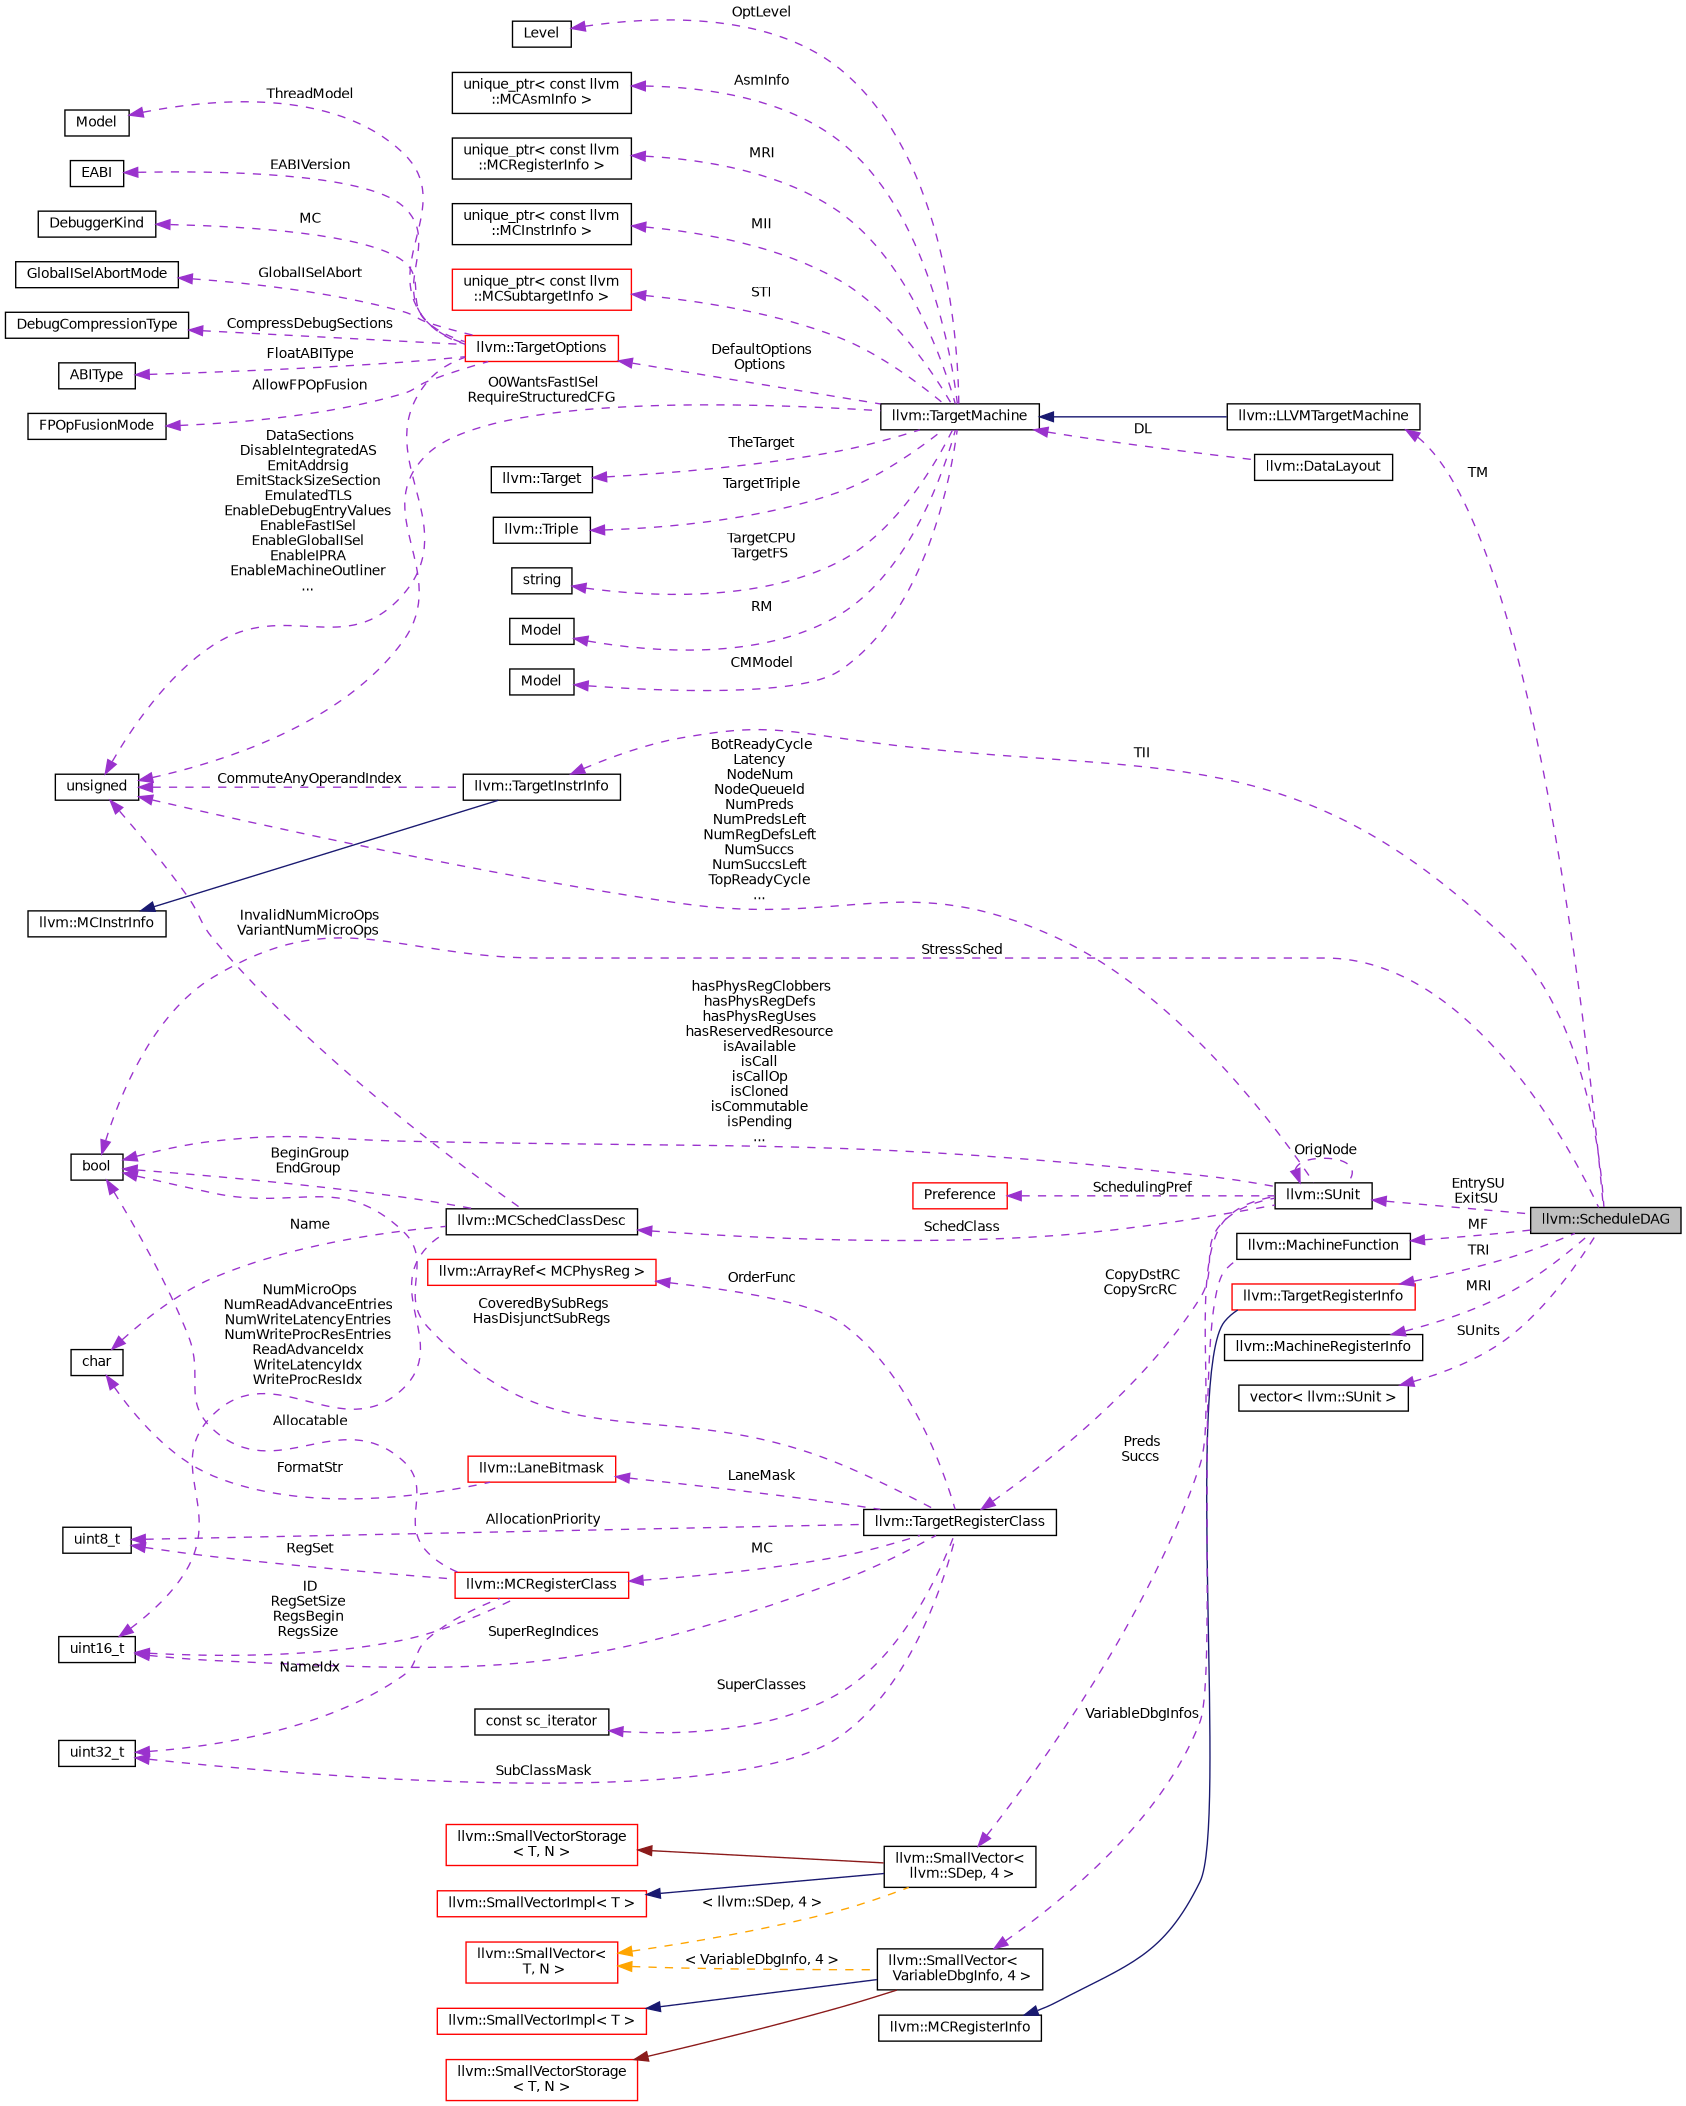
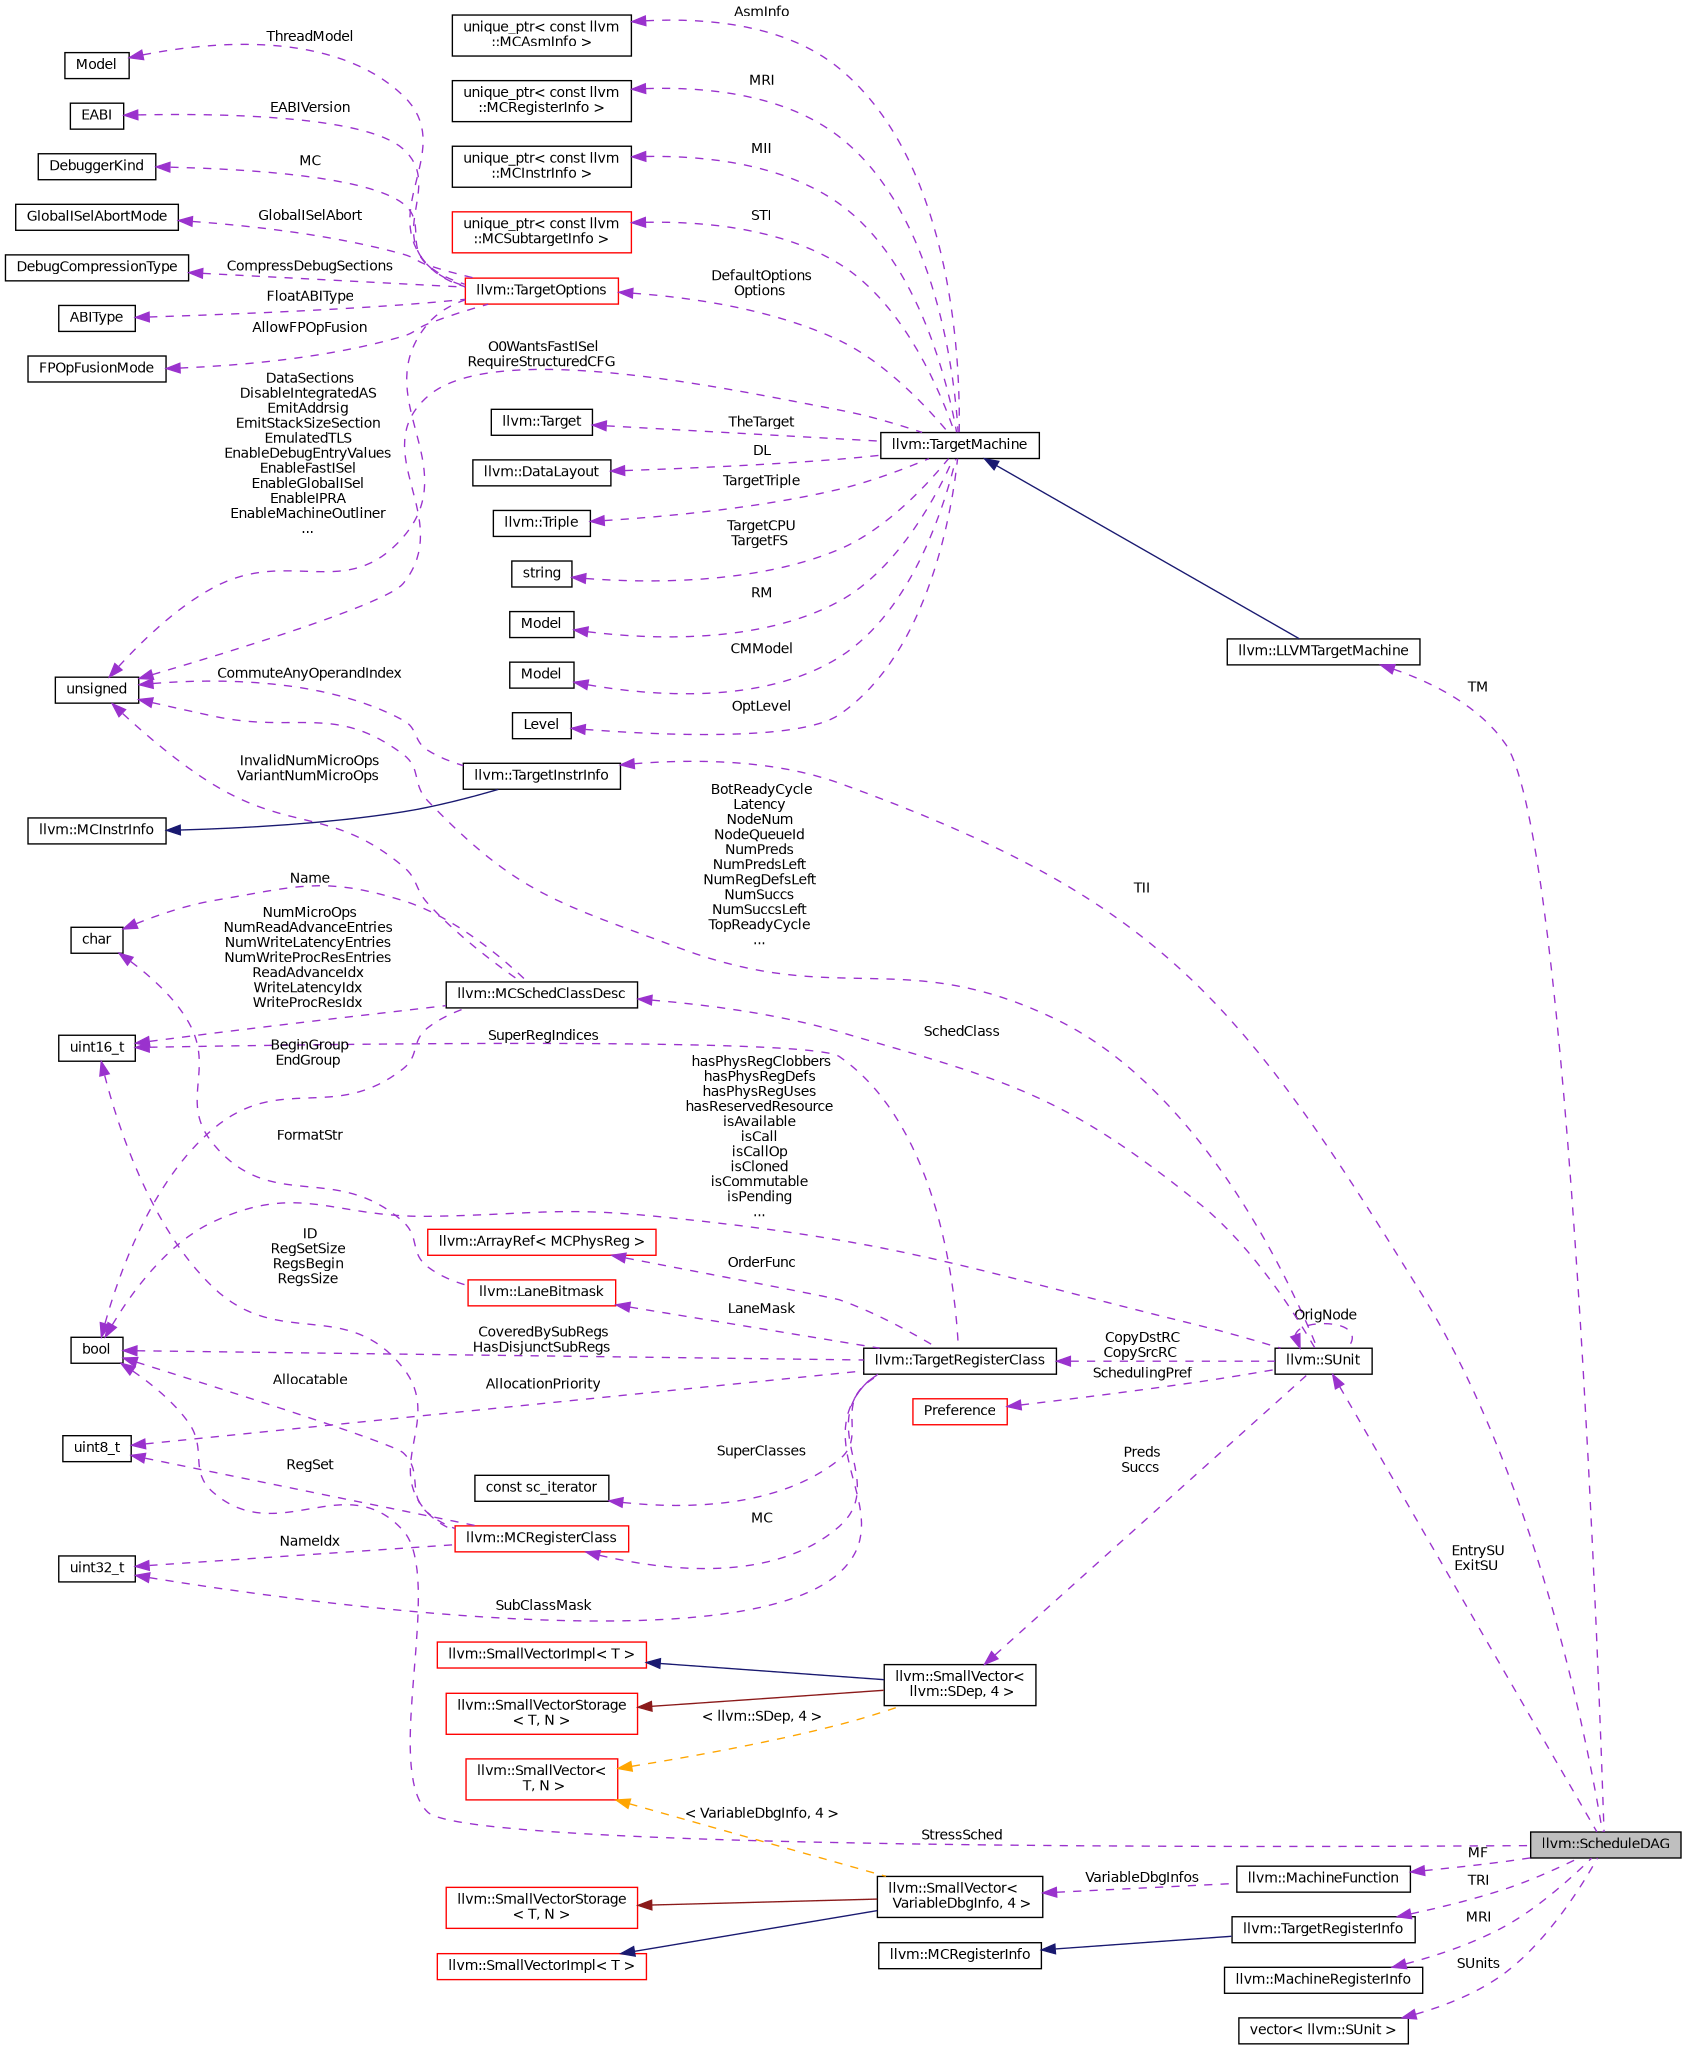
(1151, 447) -> (753, 465)
(1324, 1297) -> (1324, 1930)
